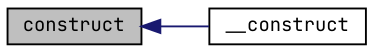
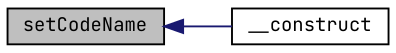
(75, 26) -> (86, 26)
